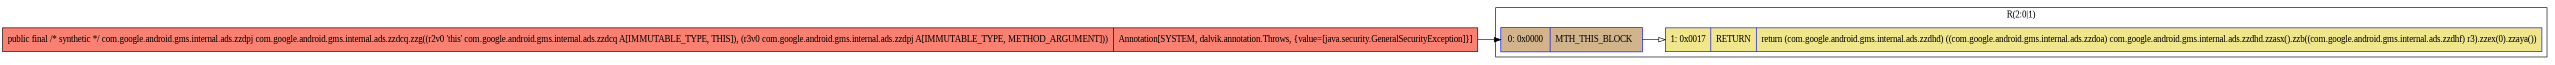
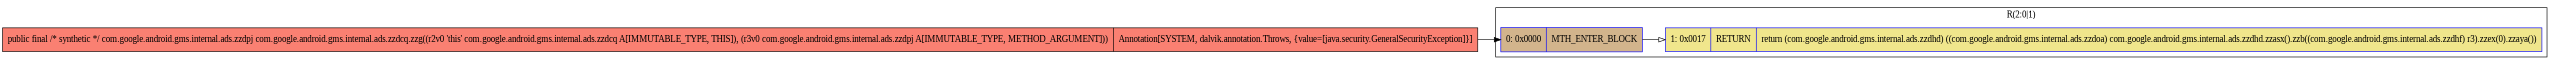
(1594, 39) -> (1594, 39)
